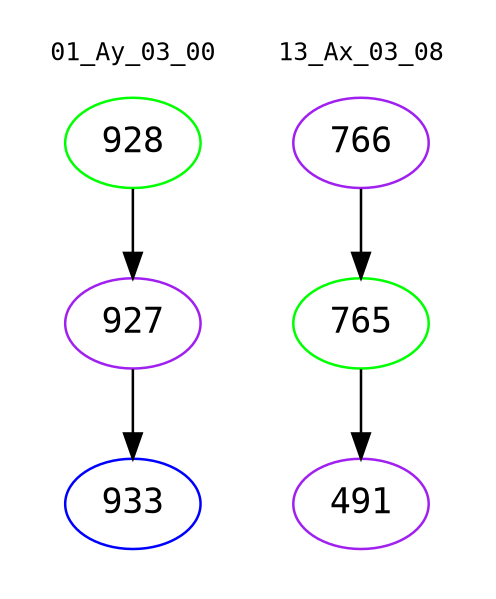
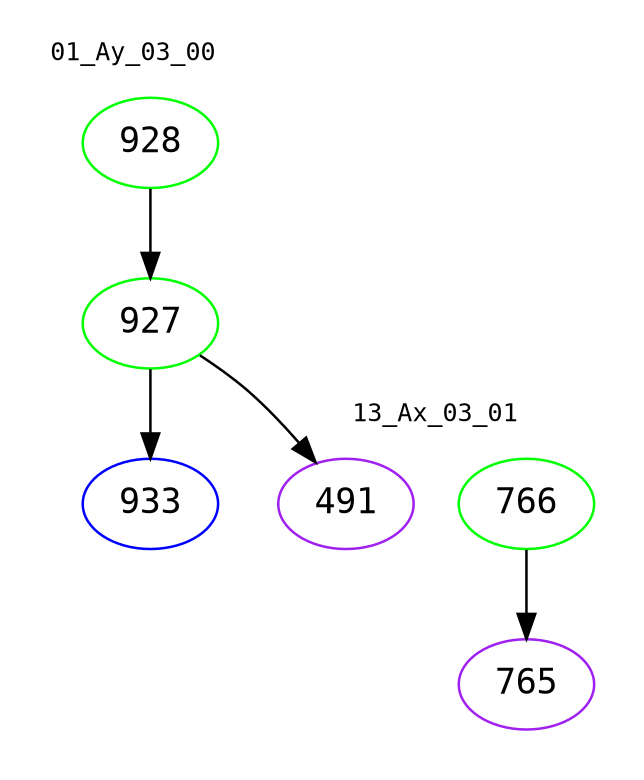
(362, 54) -> (436, 415)
(361, 143) -> (526, 504)
(133, 323) -> (150, 323)
(361, 323) -> (526, 684)
(361, 401) -> (274, 416)
